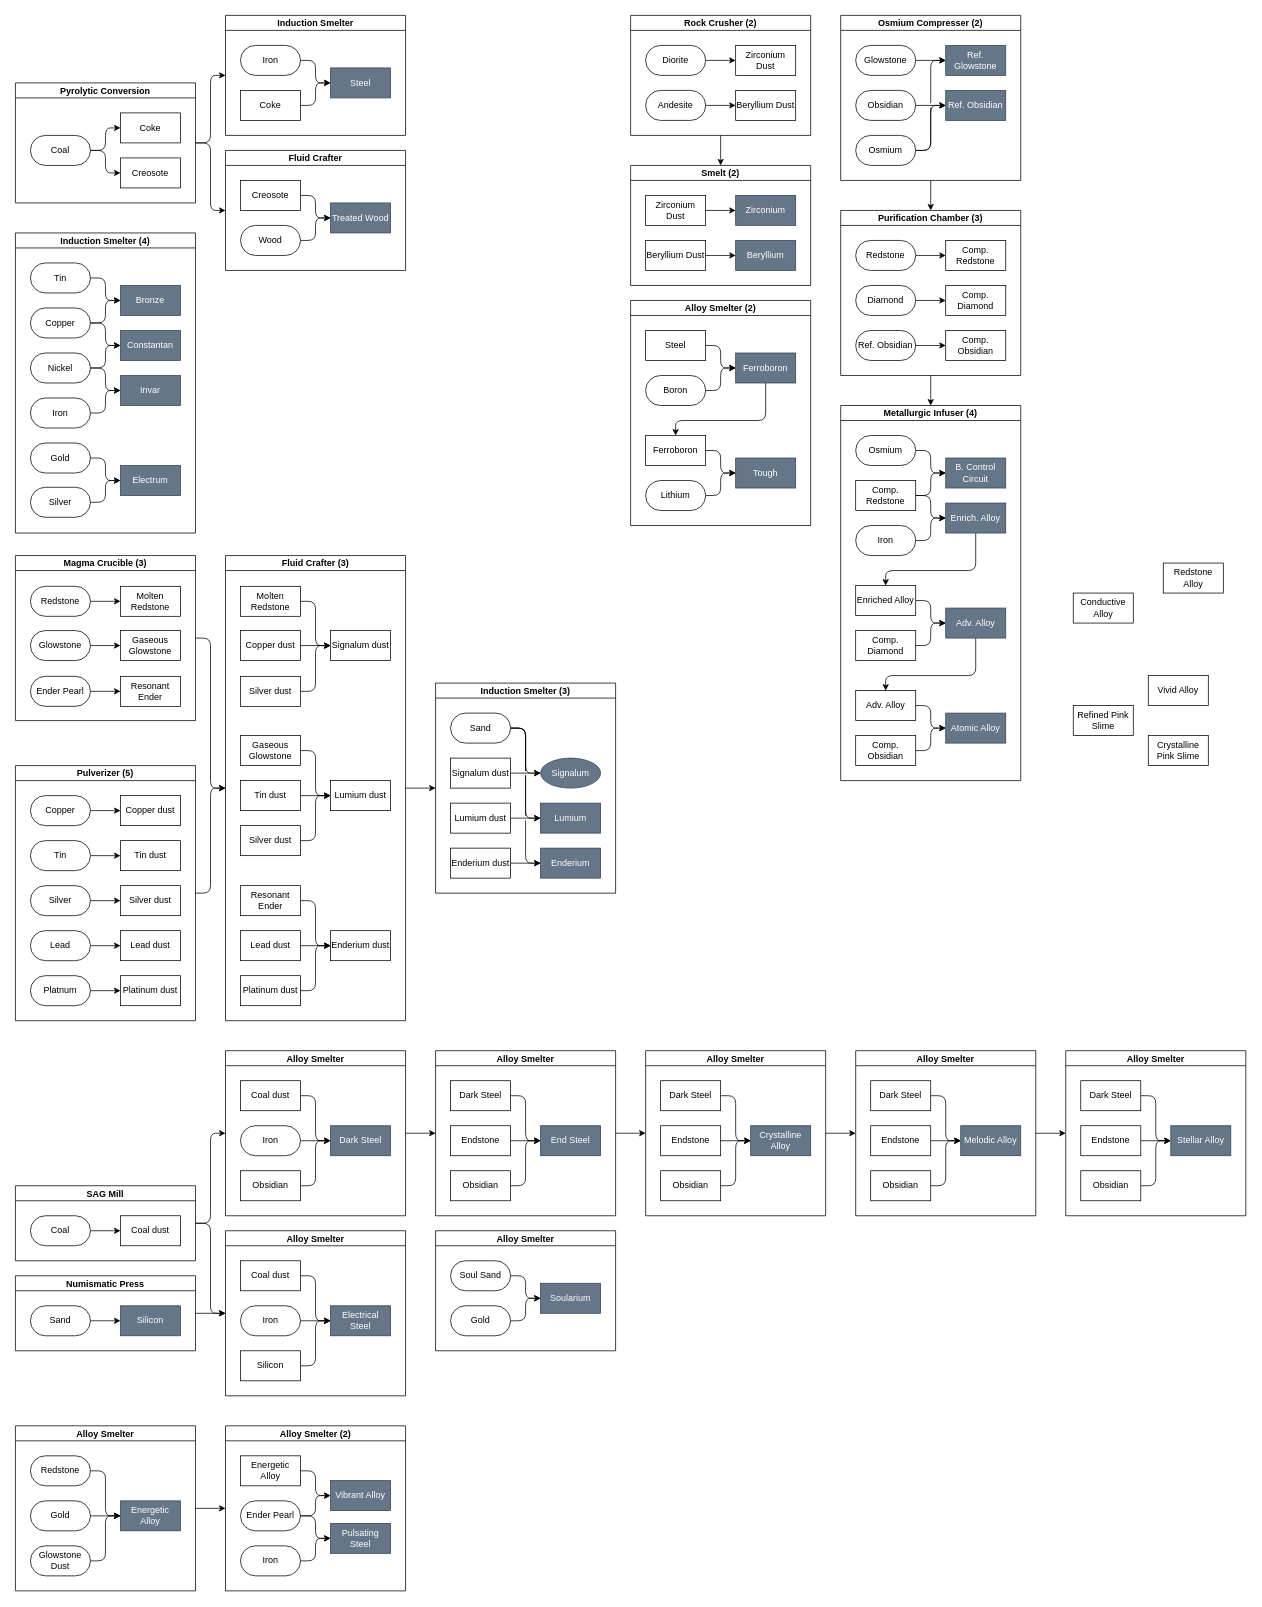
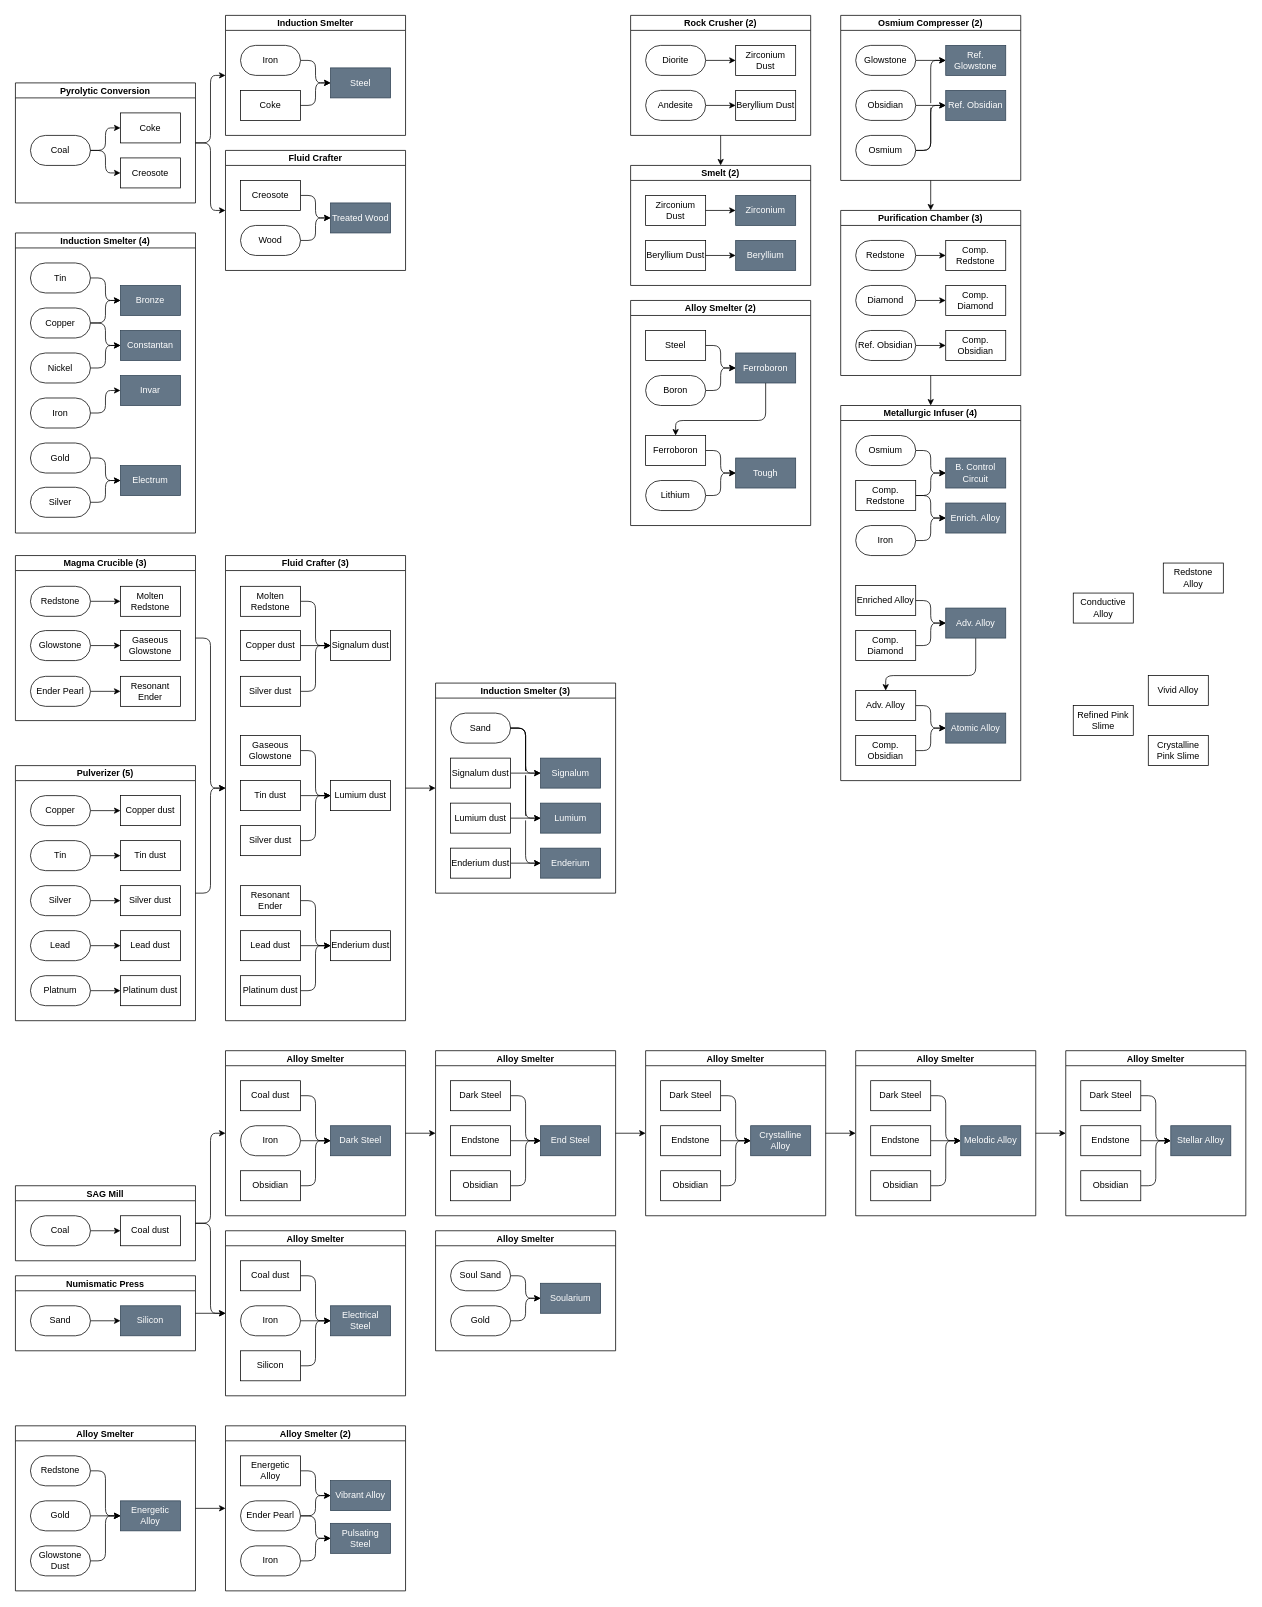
(105, 378) -> none
(943, 570) -> none
(570, 773) -> (570, 773)
